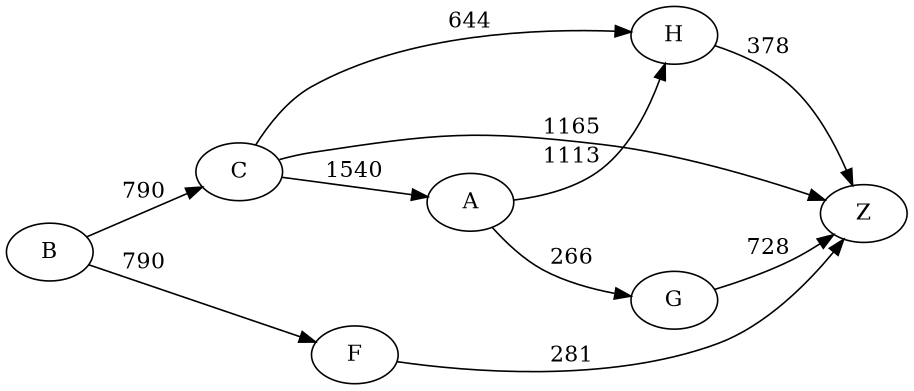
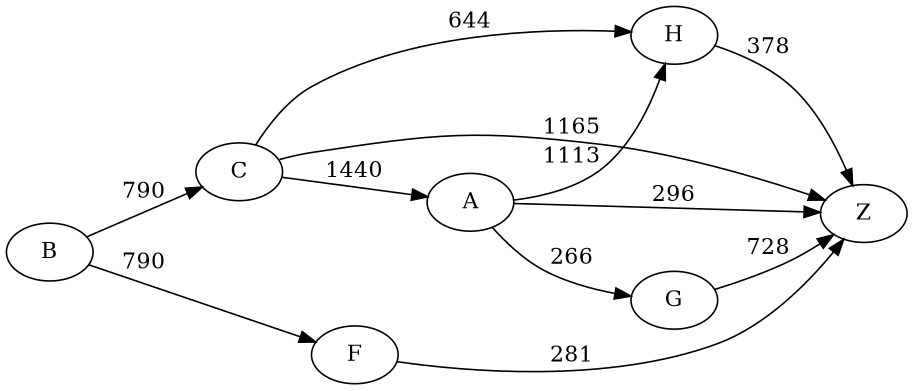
(355, 171) -> (355, 171)
none -> (659, 208)
